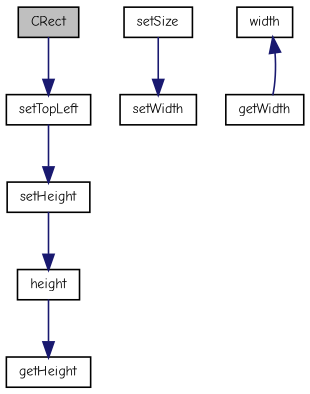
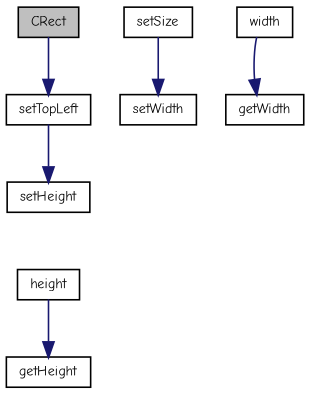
(275, 74) -> (254, 58)
(49, 233) -> none
